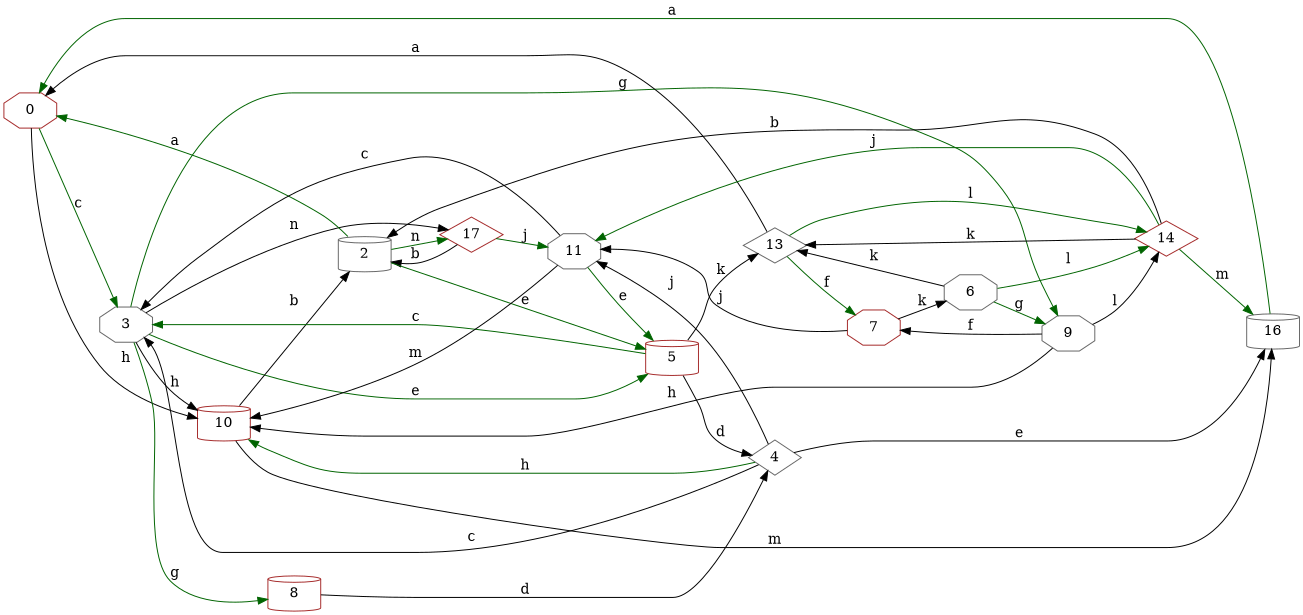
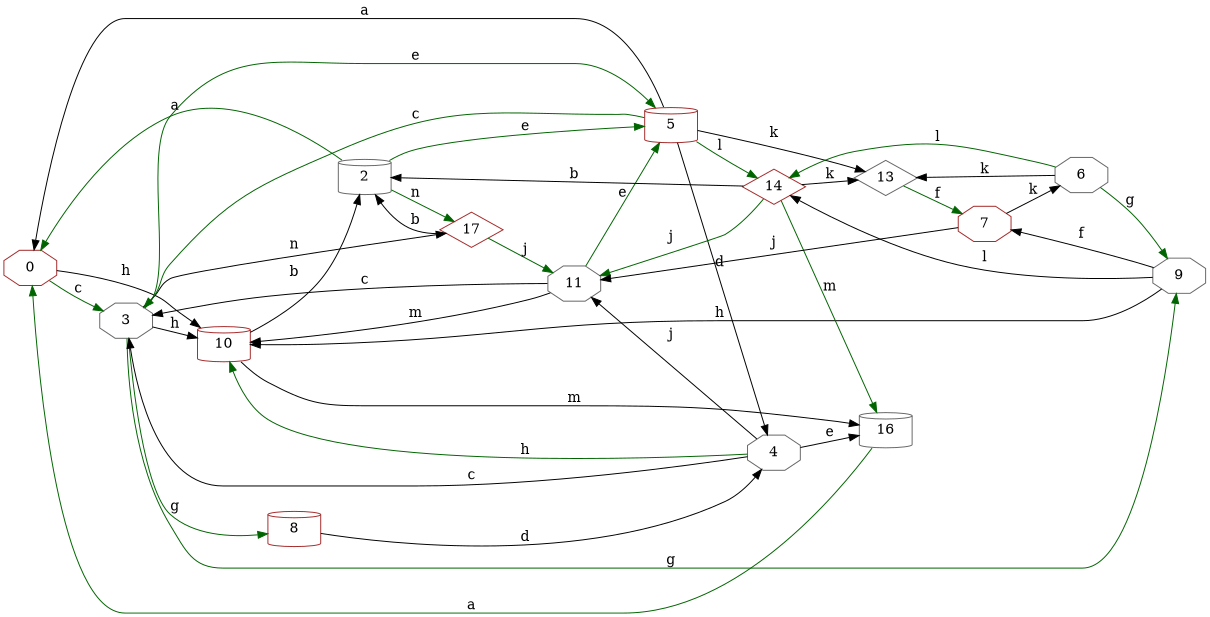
(445, 56) -> (293, 19)
(961, 202) -> (722, 158)
(775, 458) -> (774, 453)
